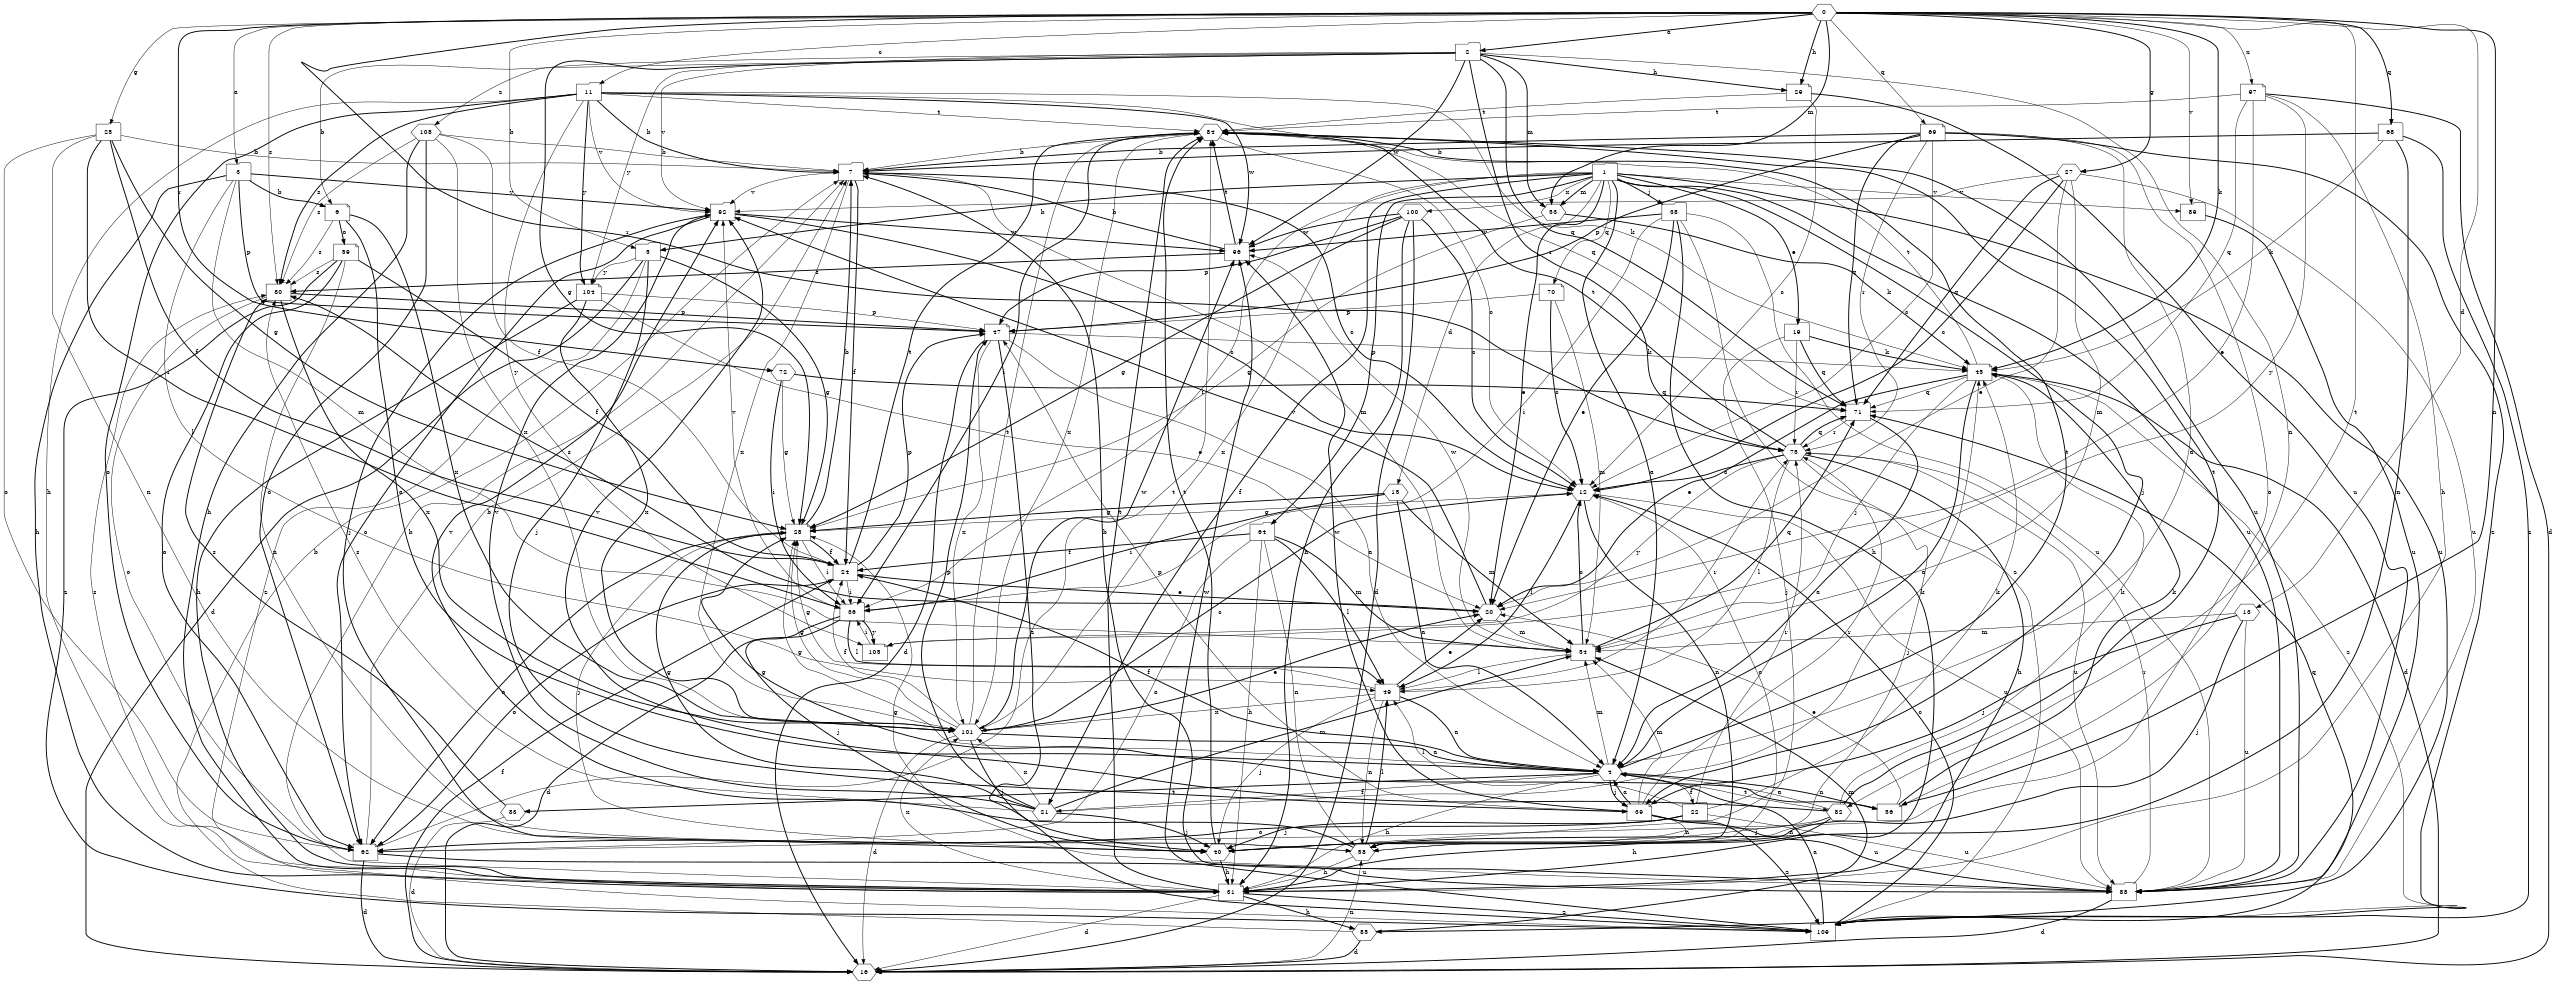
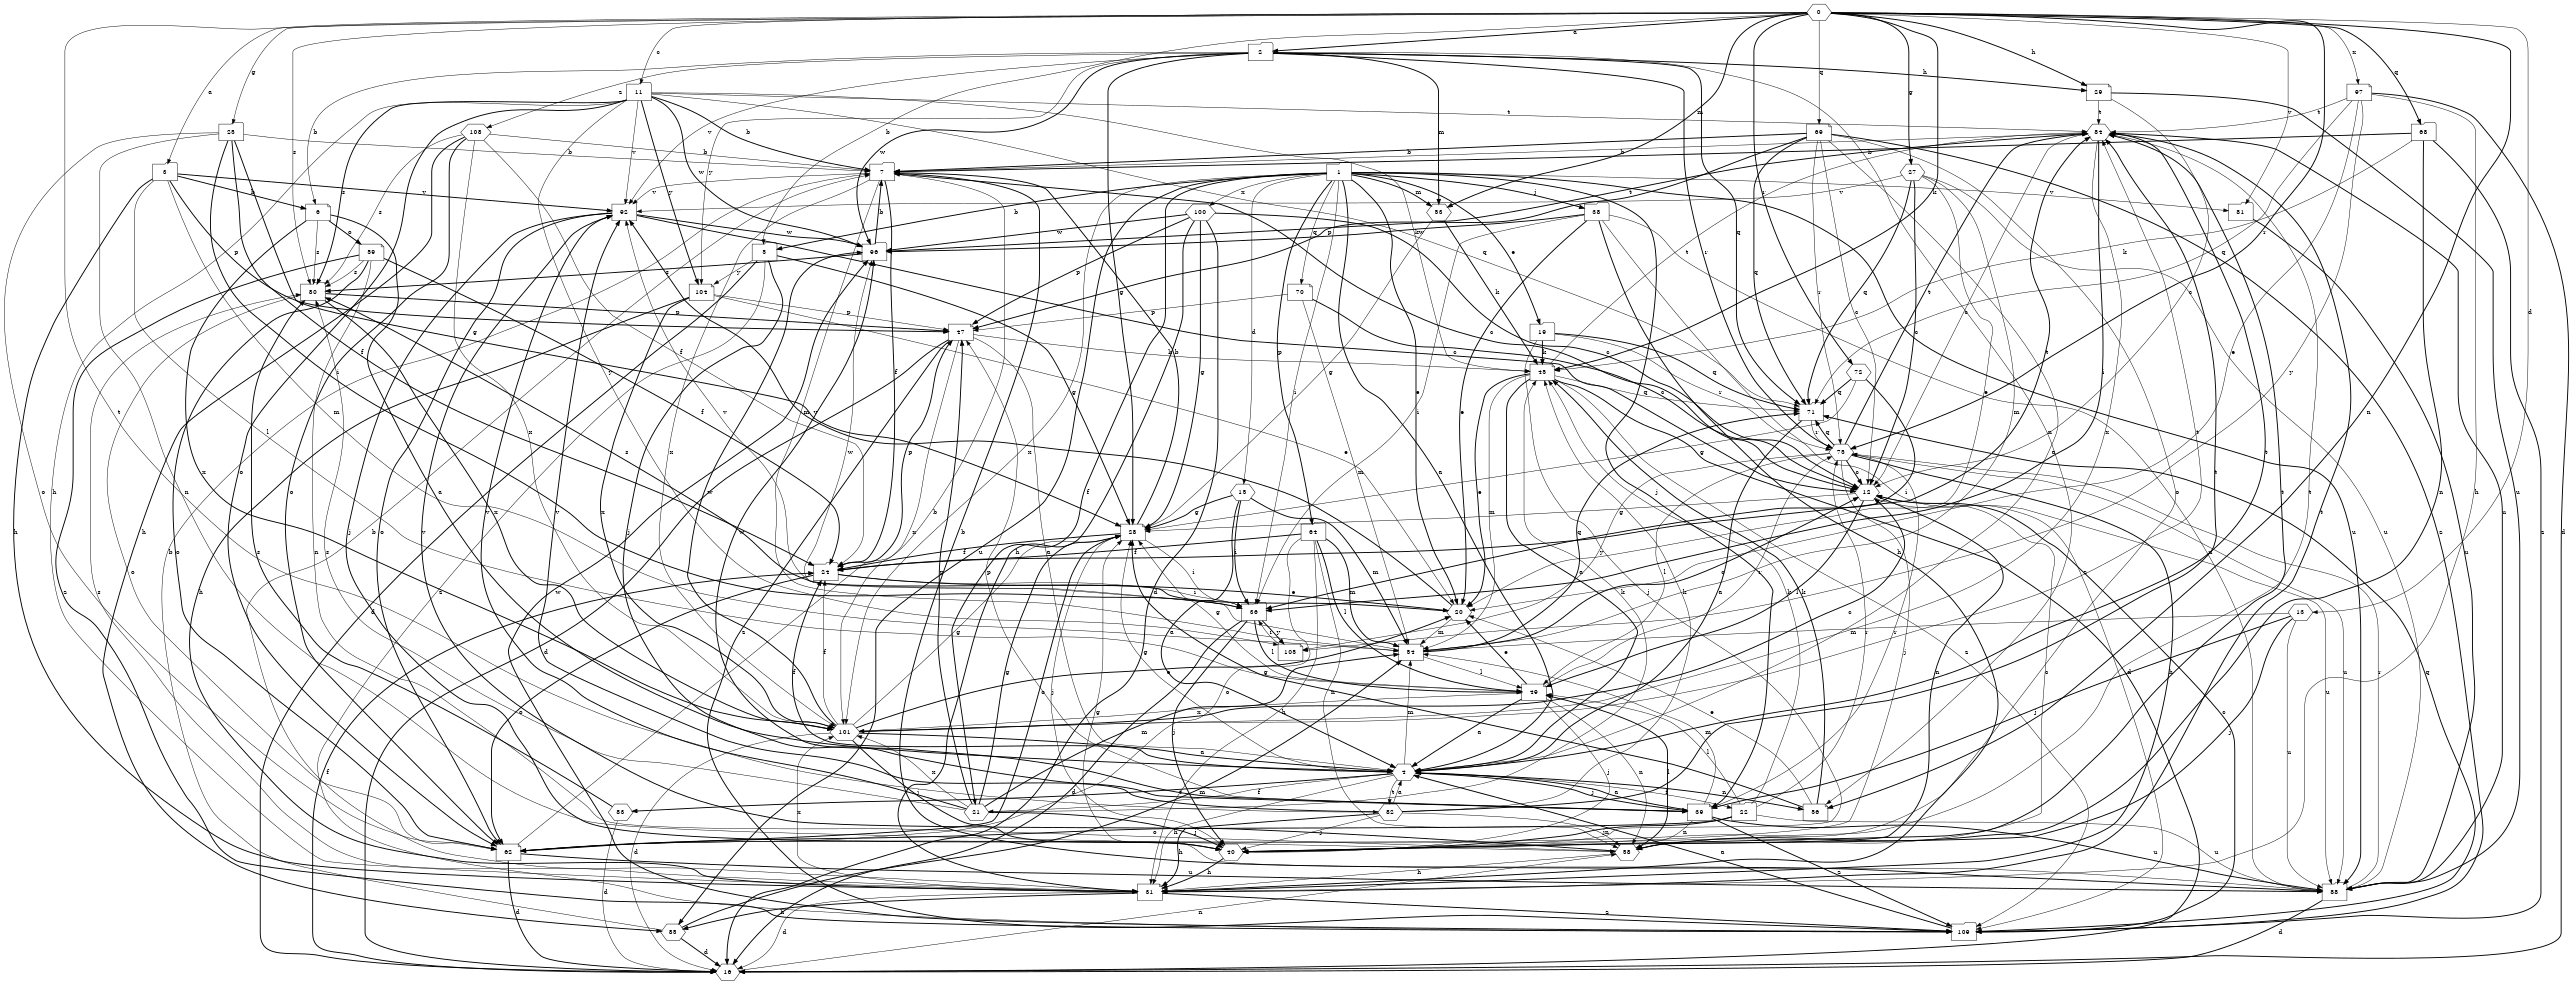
(2193, 212) -> (2241, 212)
(1856, 512) -> (1492, 512)
(298, 860) -> (110, 630)
